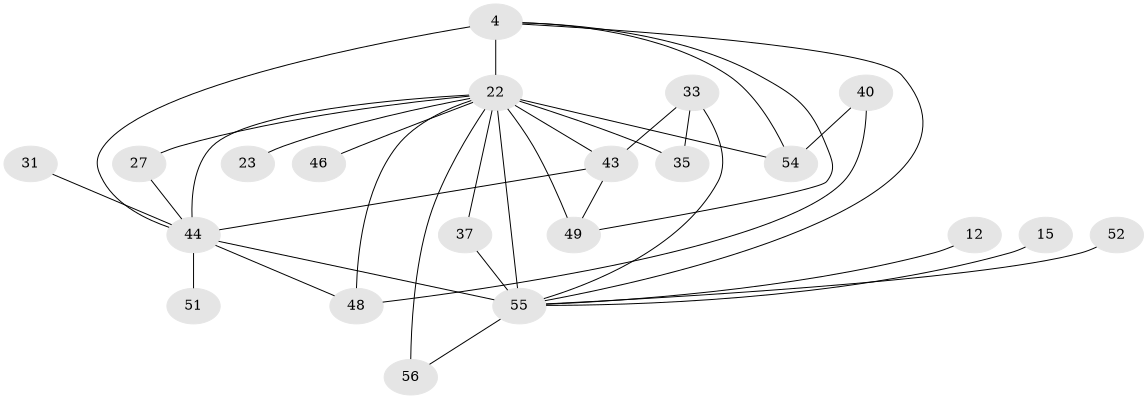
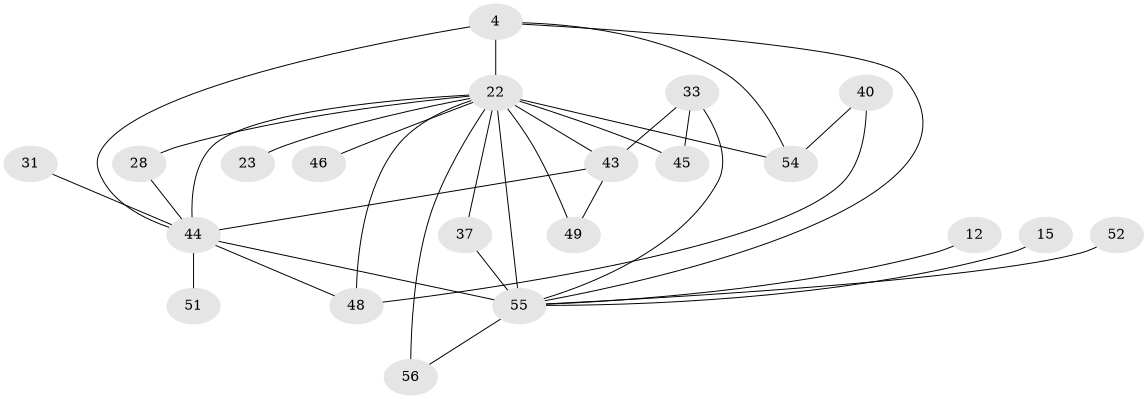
(809, 113) -> none
(139, 164) -> (139, 164)
(682, 164) -> (682, 164)
